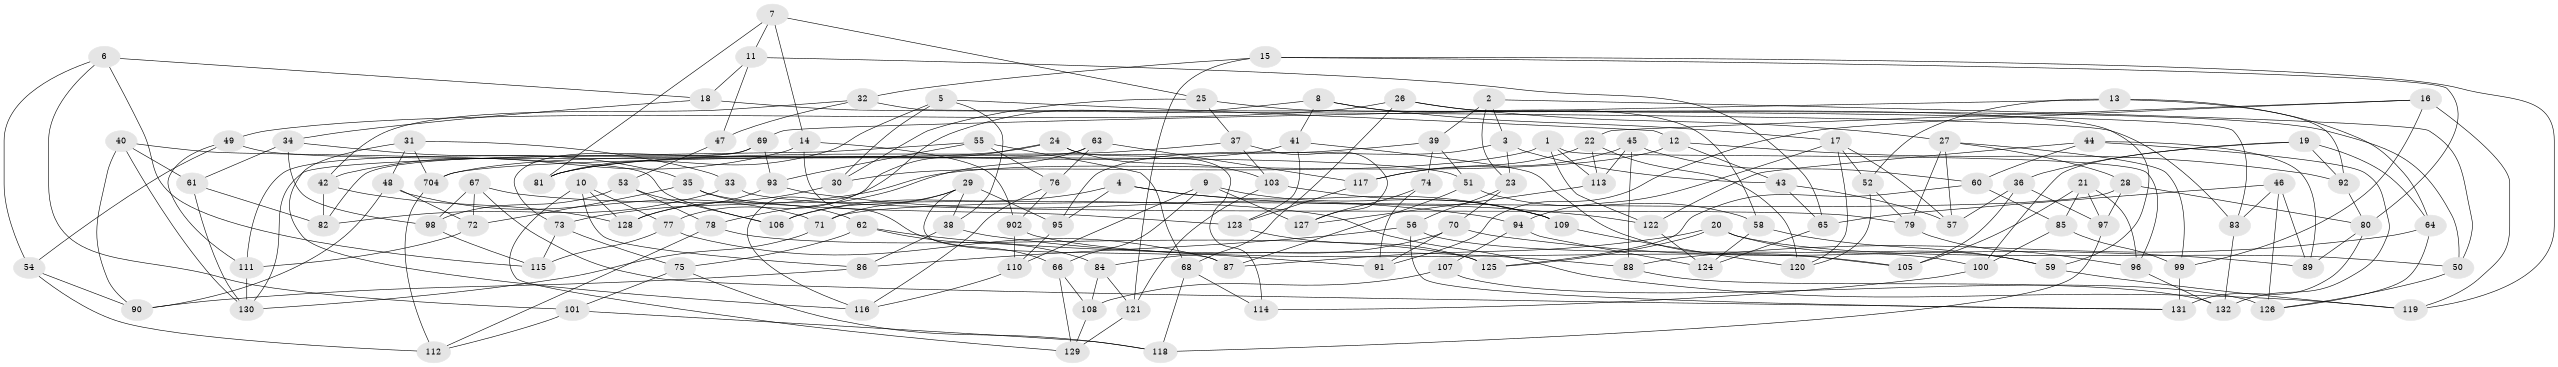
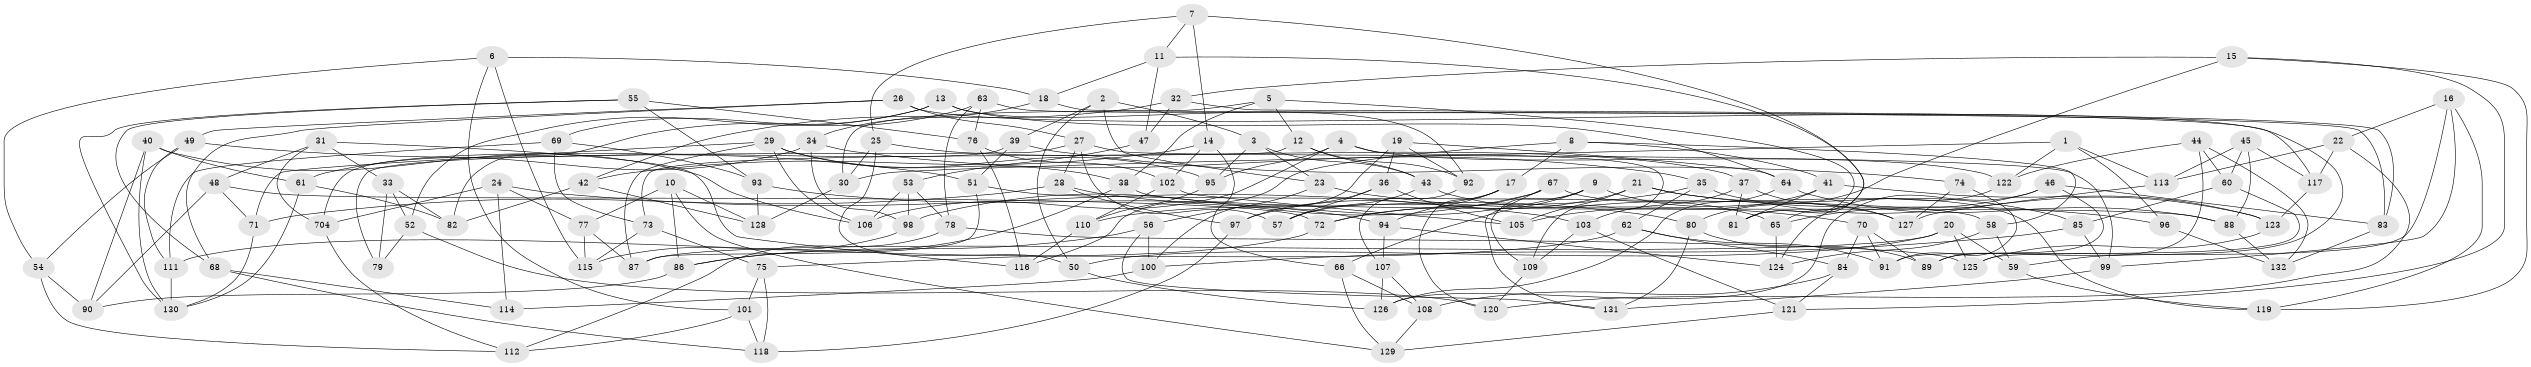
(1855, 166) -> (397, 201)
(2356, 206) -> (1360, 226)
(1015, 226) -> (1168, 183)
(2021, 252) -> none
